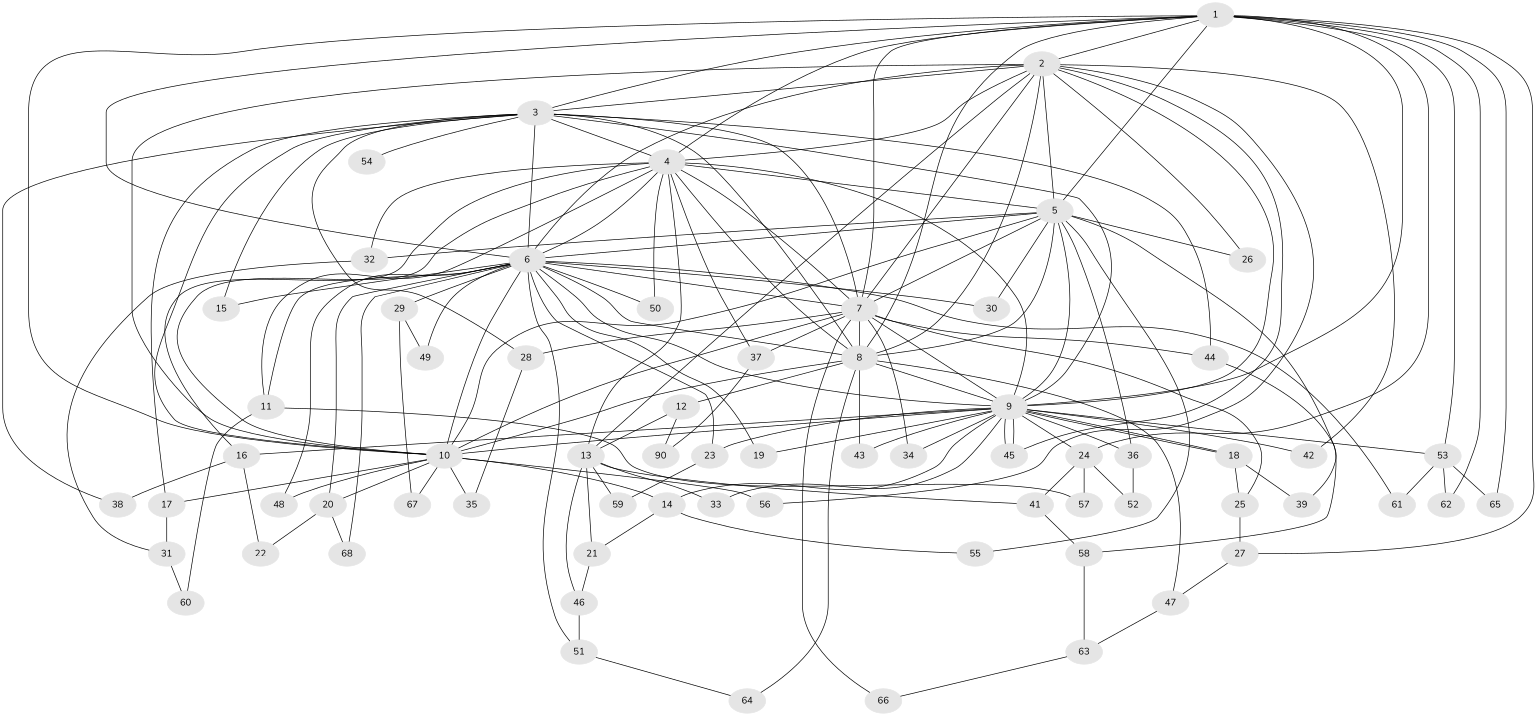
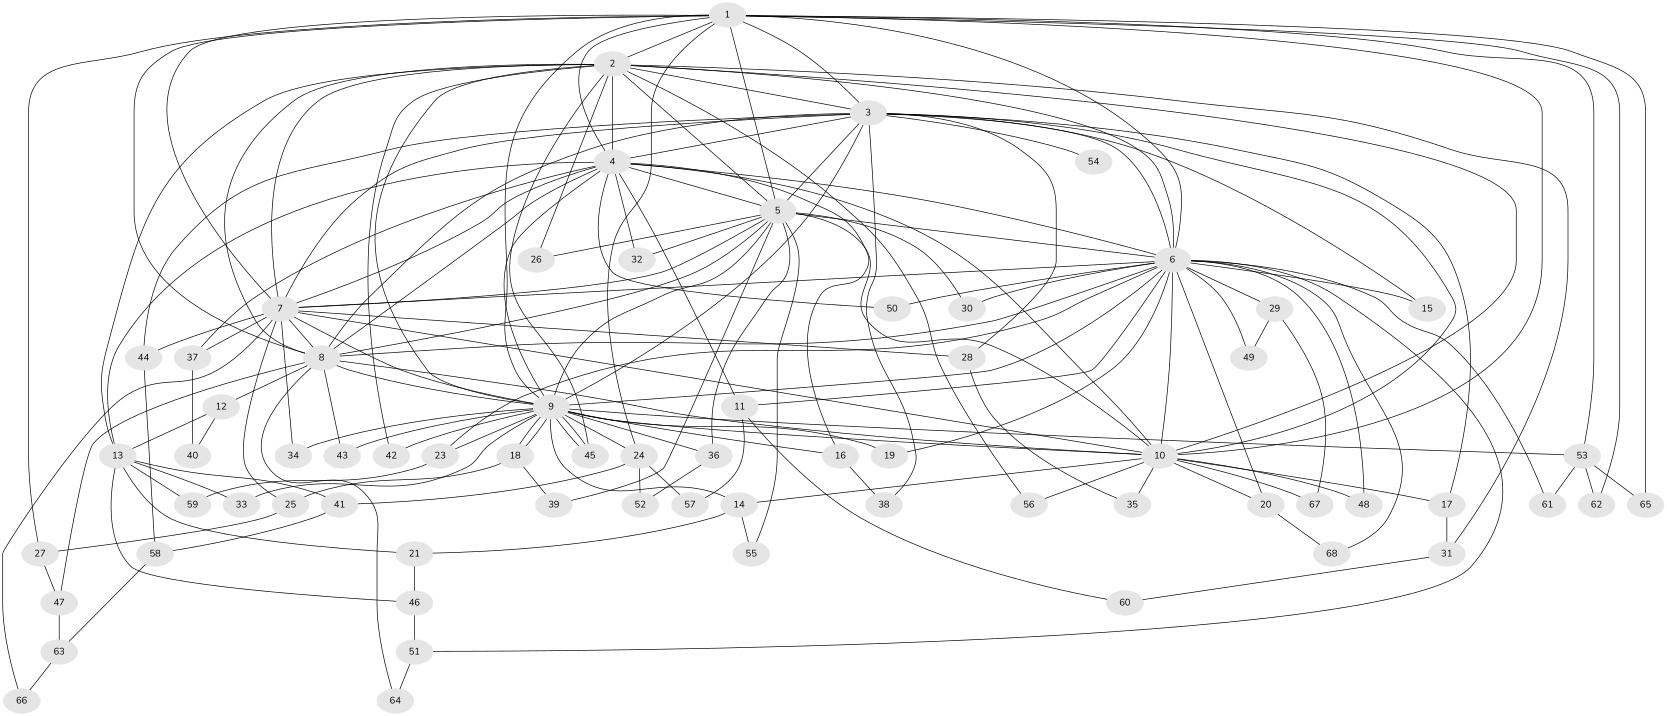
none -> (823, 162)
(110, 337) -> (1294, 113)
(661, 456) -> (193, 456)
(261, 554) -> none
